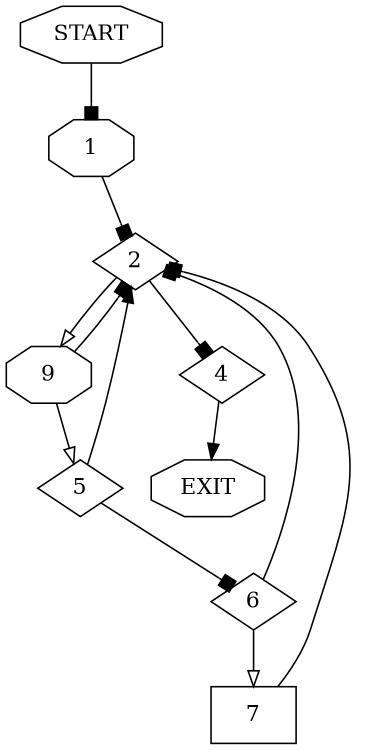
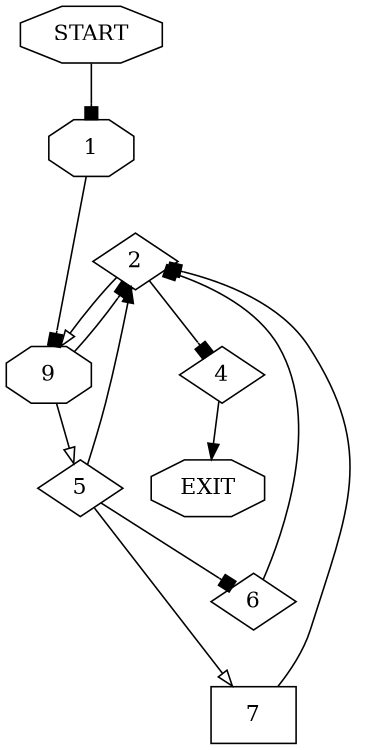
(112, 200) -> (72, 253)
(254, 651) -> (158, 591)
